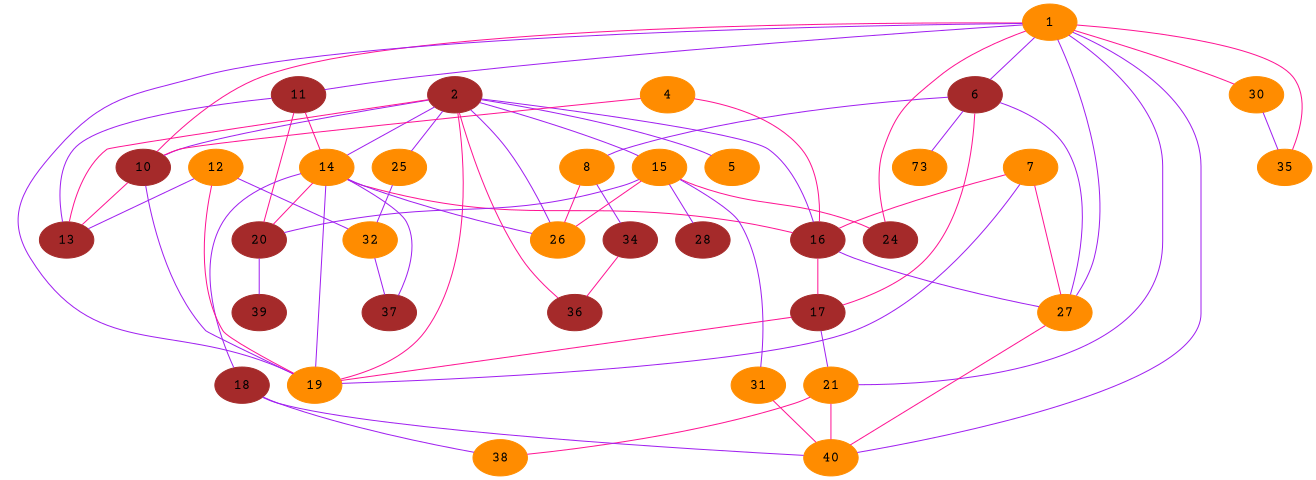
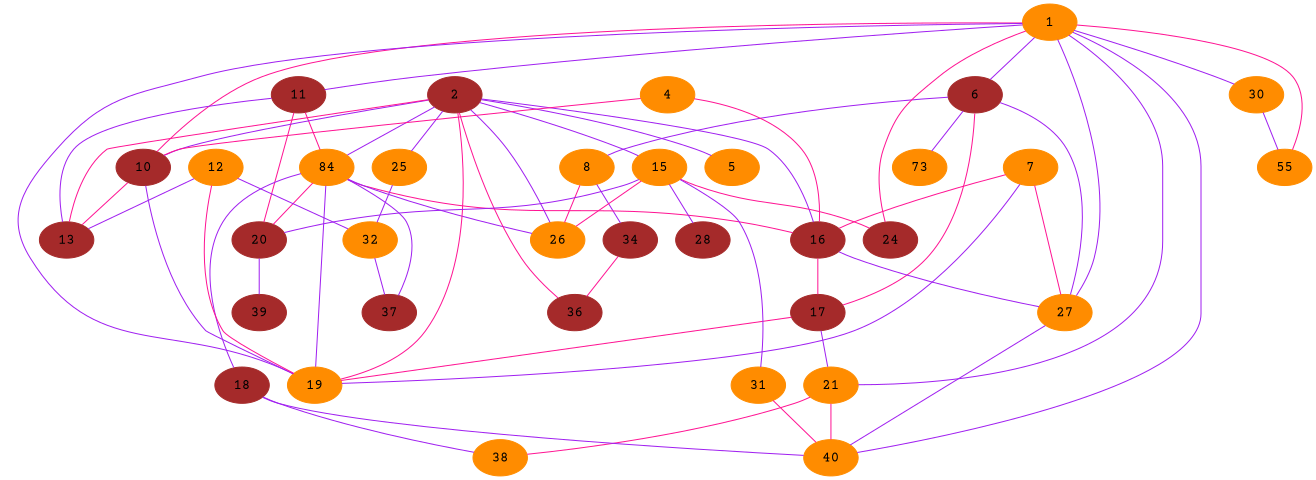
(1155, 56) -> (1155, 56)
(327, 167) -> (327, 167)
(1285, 167) -> (1285, 167)
(943, 388) -> (943, 388)
